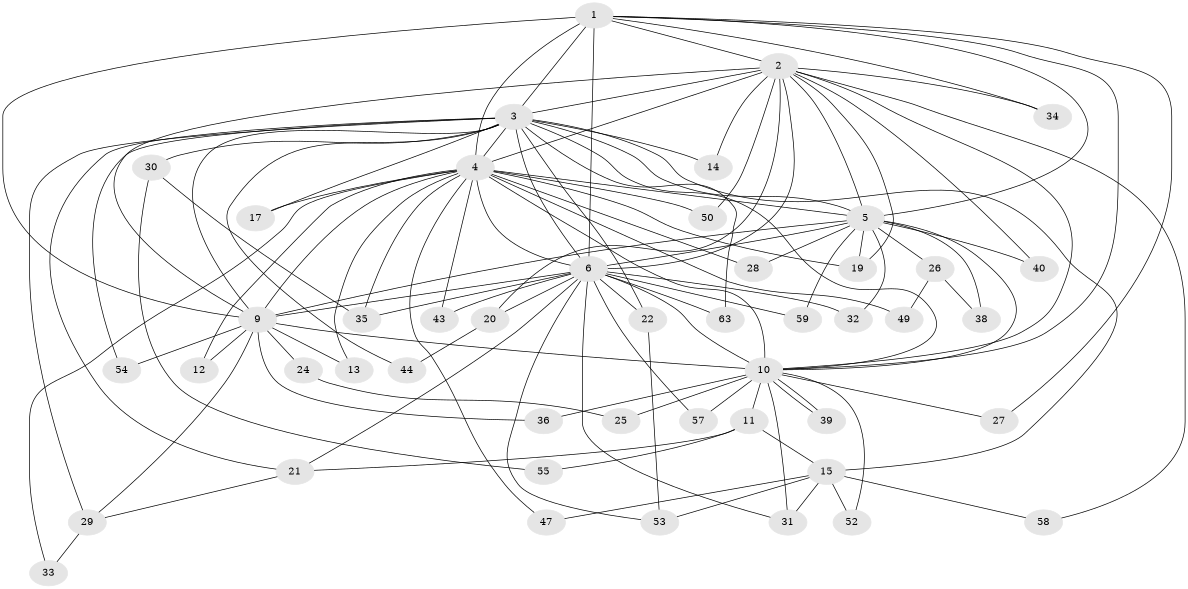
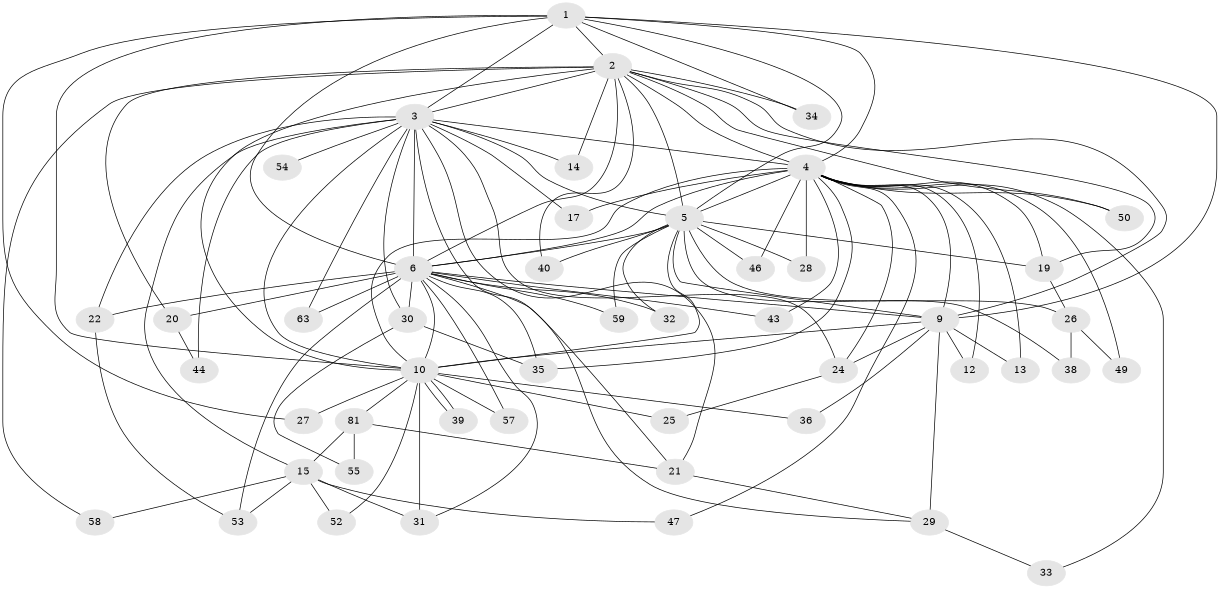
(242, 138) -> (509, 272)
none -> (892, 253)
none -> (756, 269)
none -> (411, 294)
none -> (1058, 294)
(190, 345) -> none
(749, 421) -> (354, 421)
